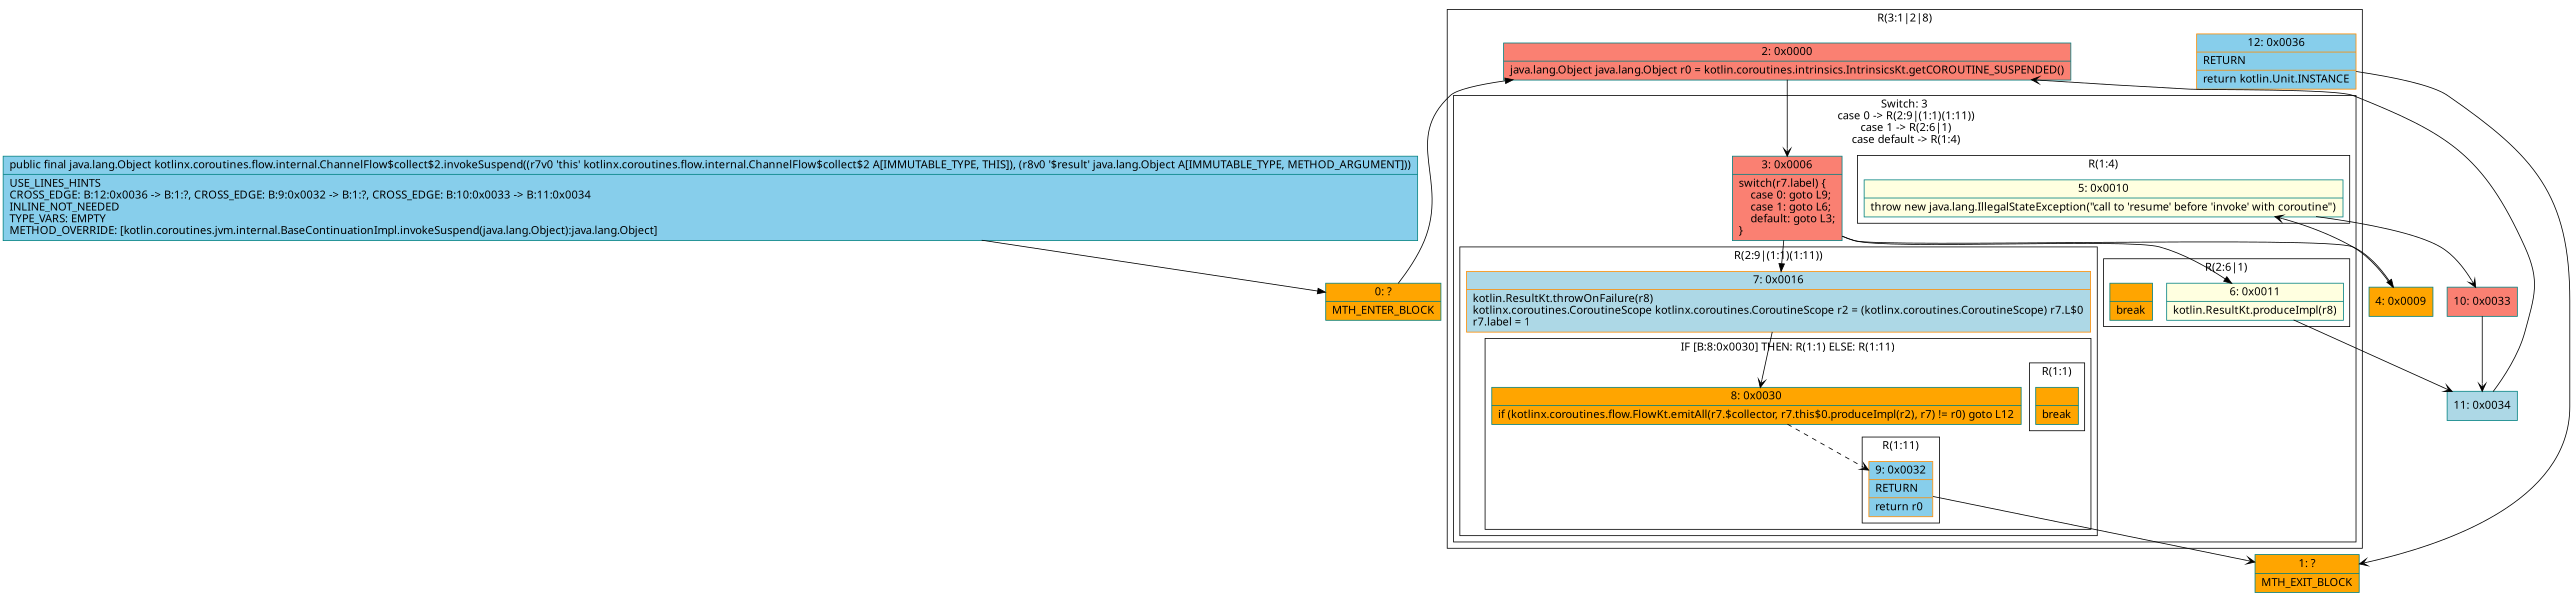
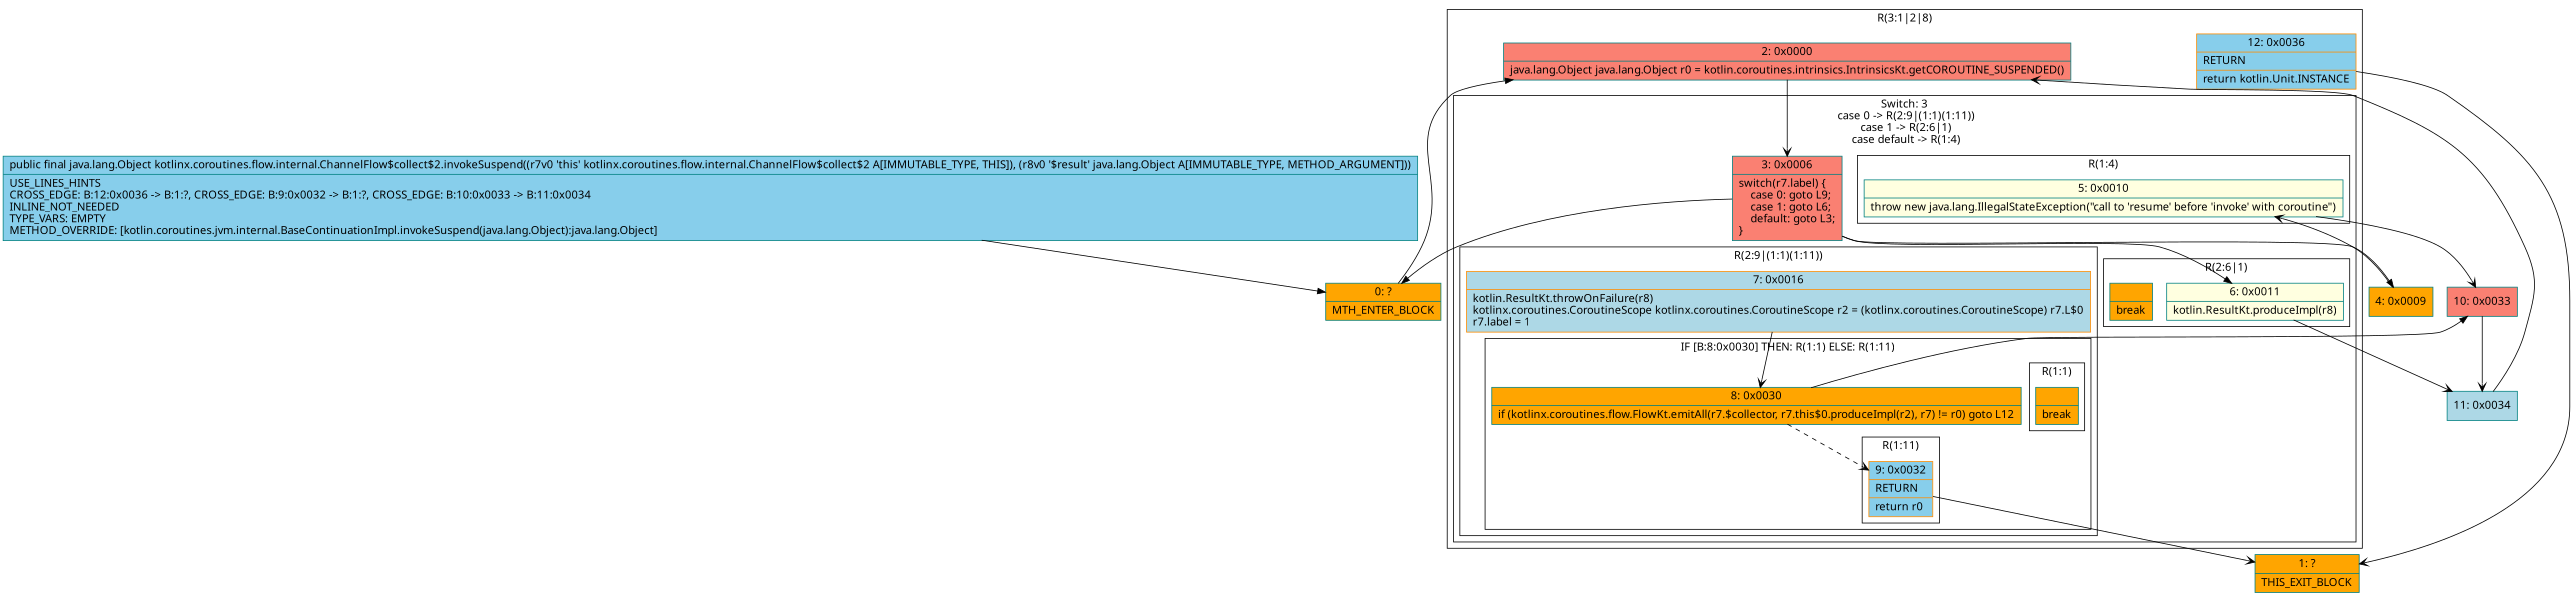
(1783, 252) -> (1564, 216)
none -> (2135, 337)
(2307, 583) -> (2307, 583)
